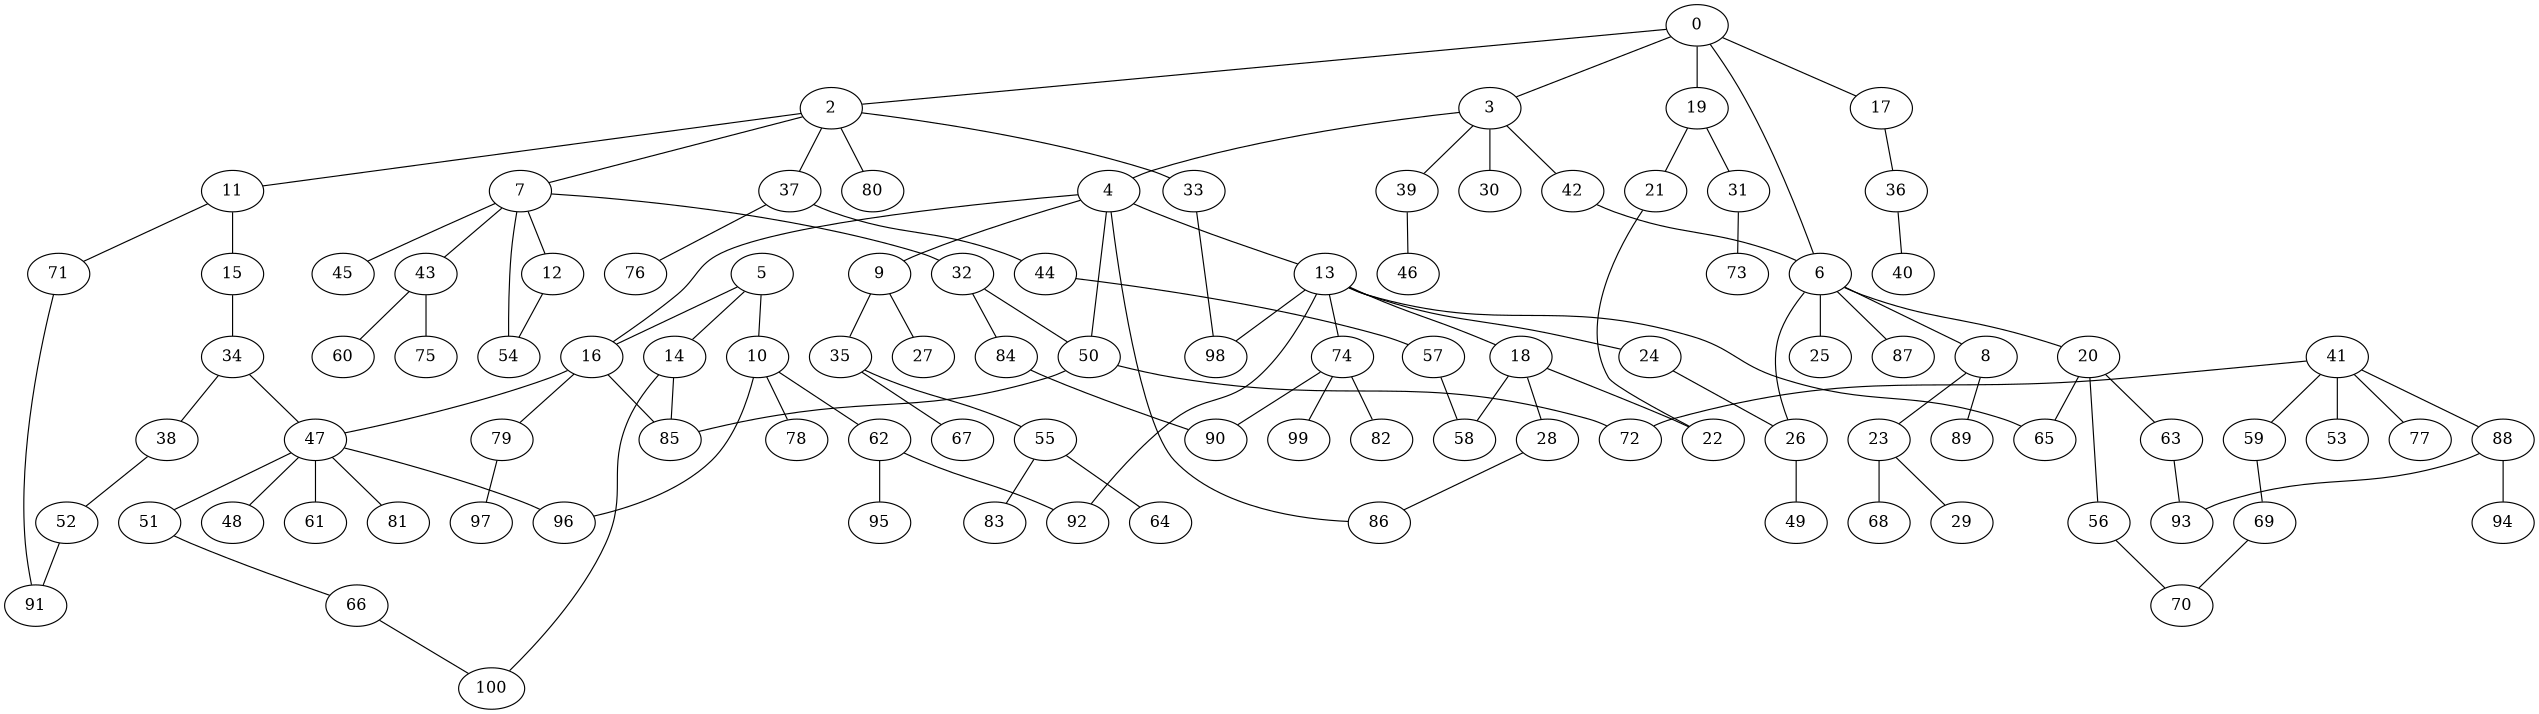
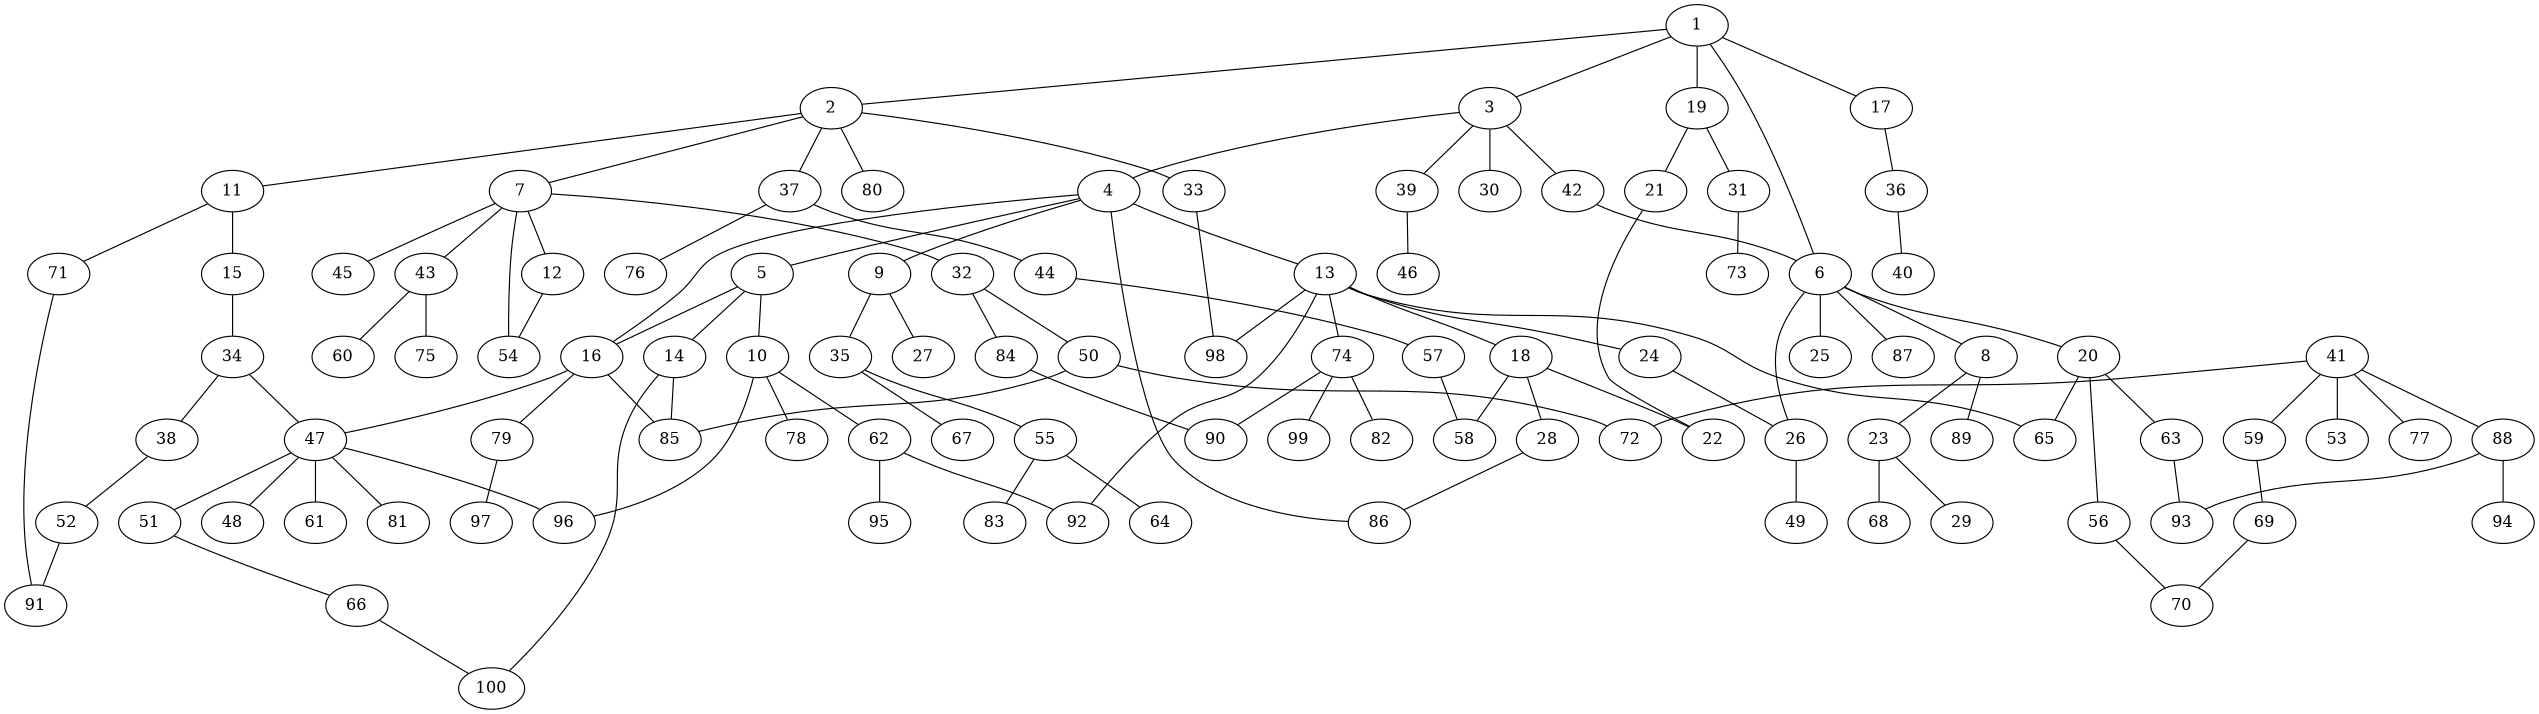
(1697, 25) -> (1697, 25)
(1099, 274) -> (942, 229)
